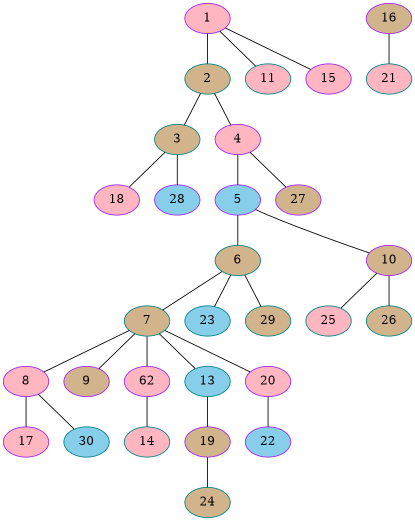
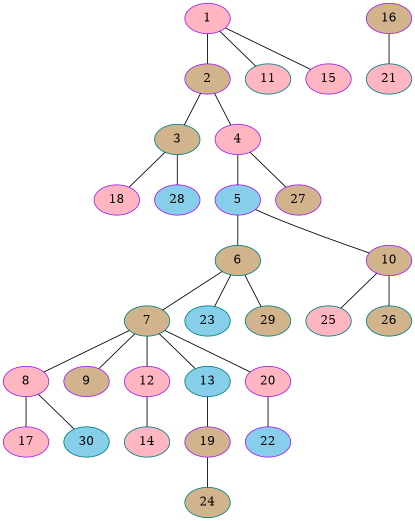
(208, 79) -> (208, 79)
(147, 381) -> (147, 381)
